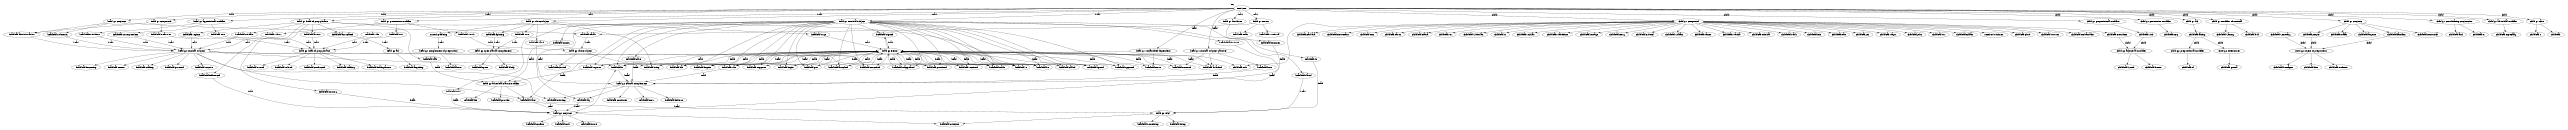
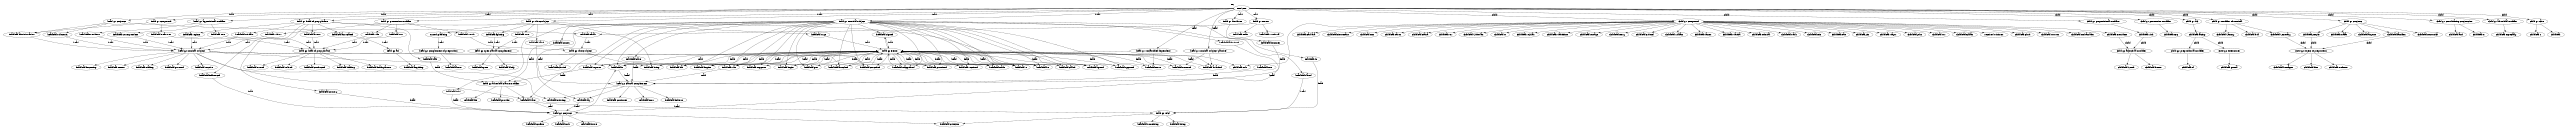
none -> (385, 28)
none -> (2254, 28)
(1238, 59) -> none
